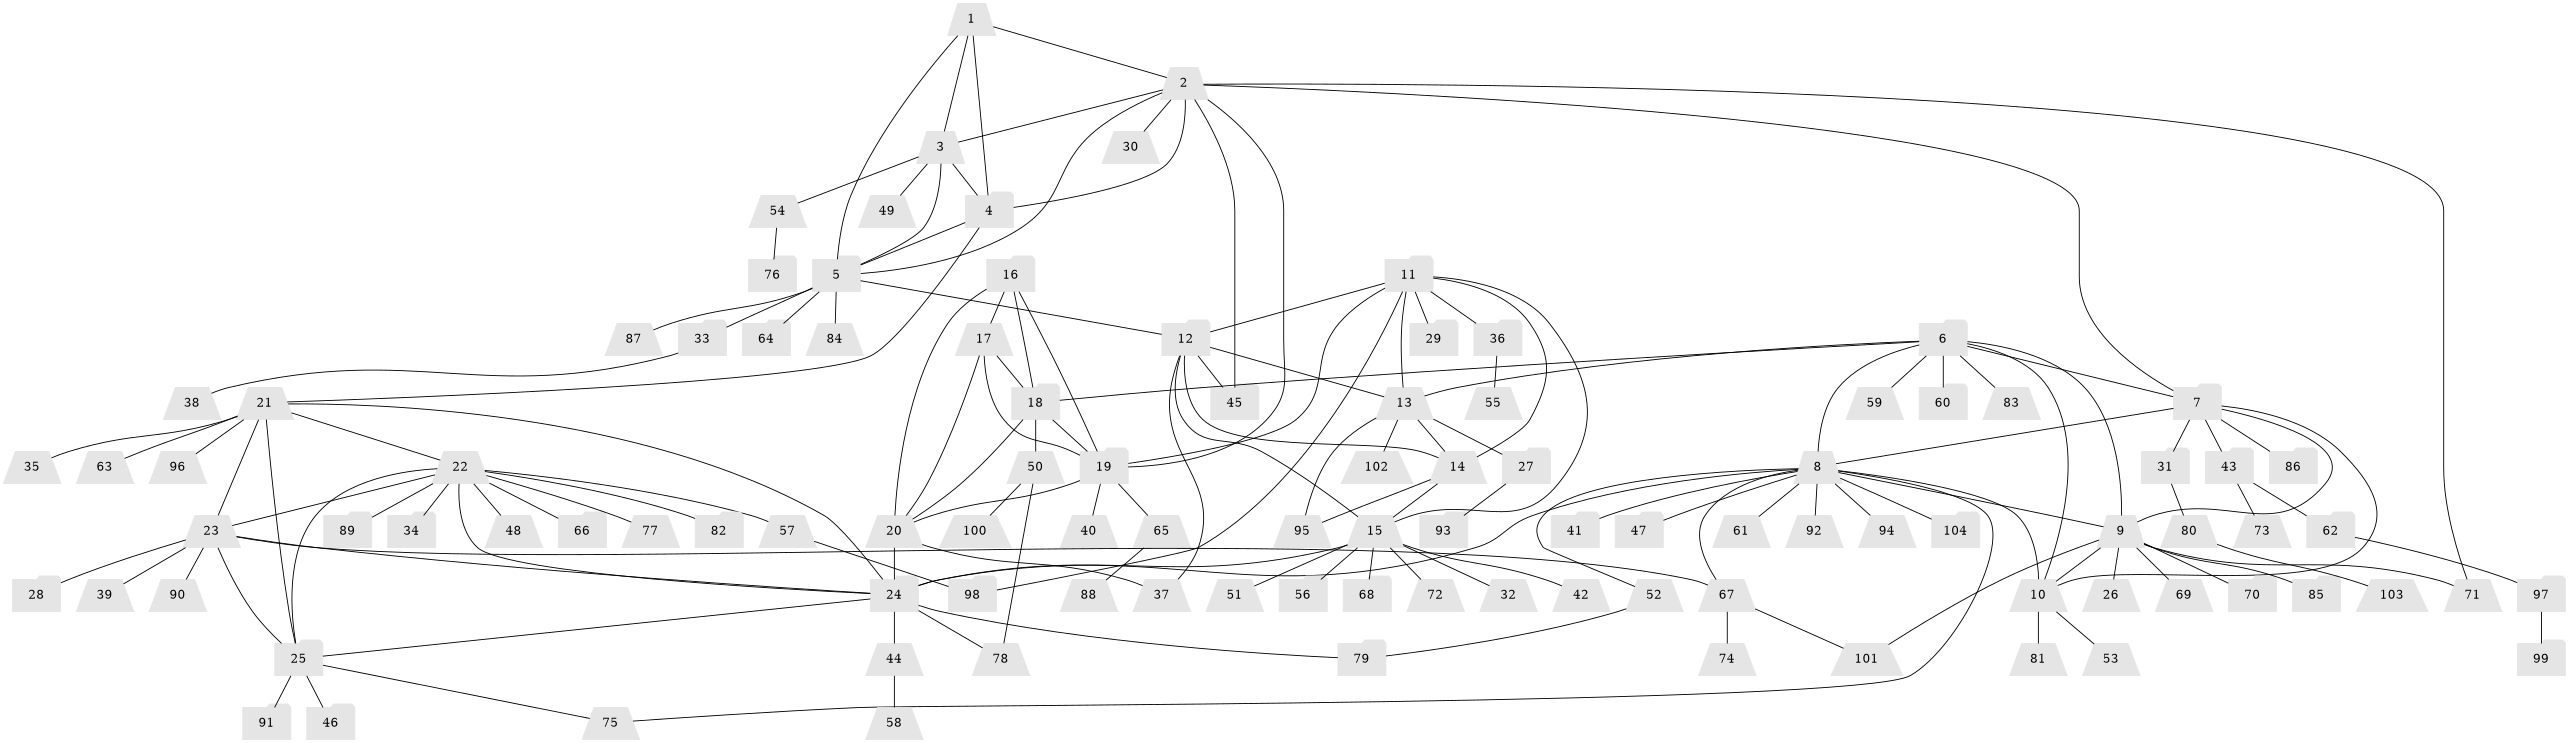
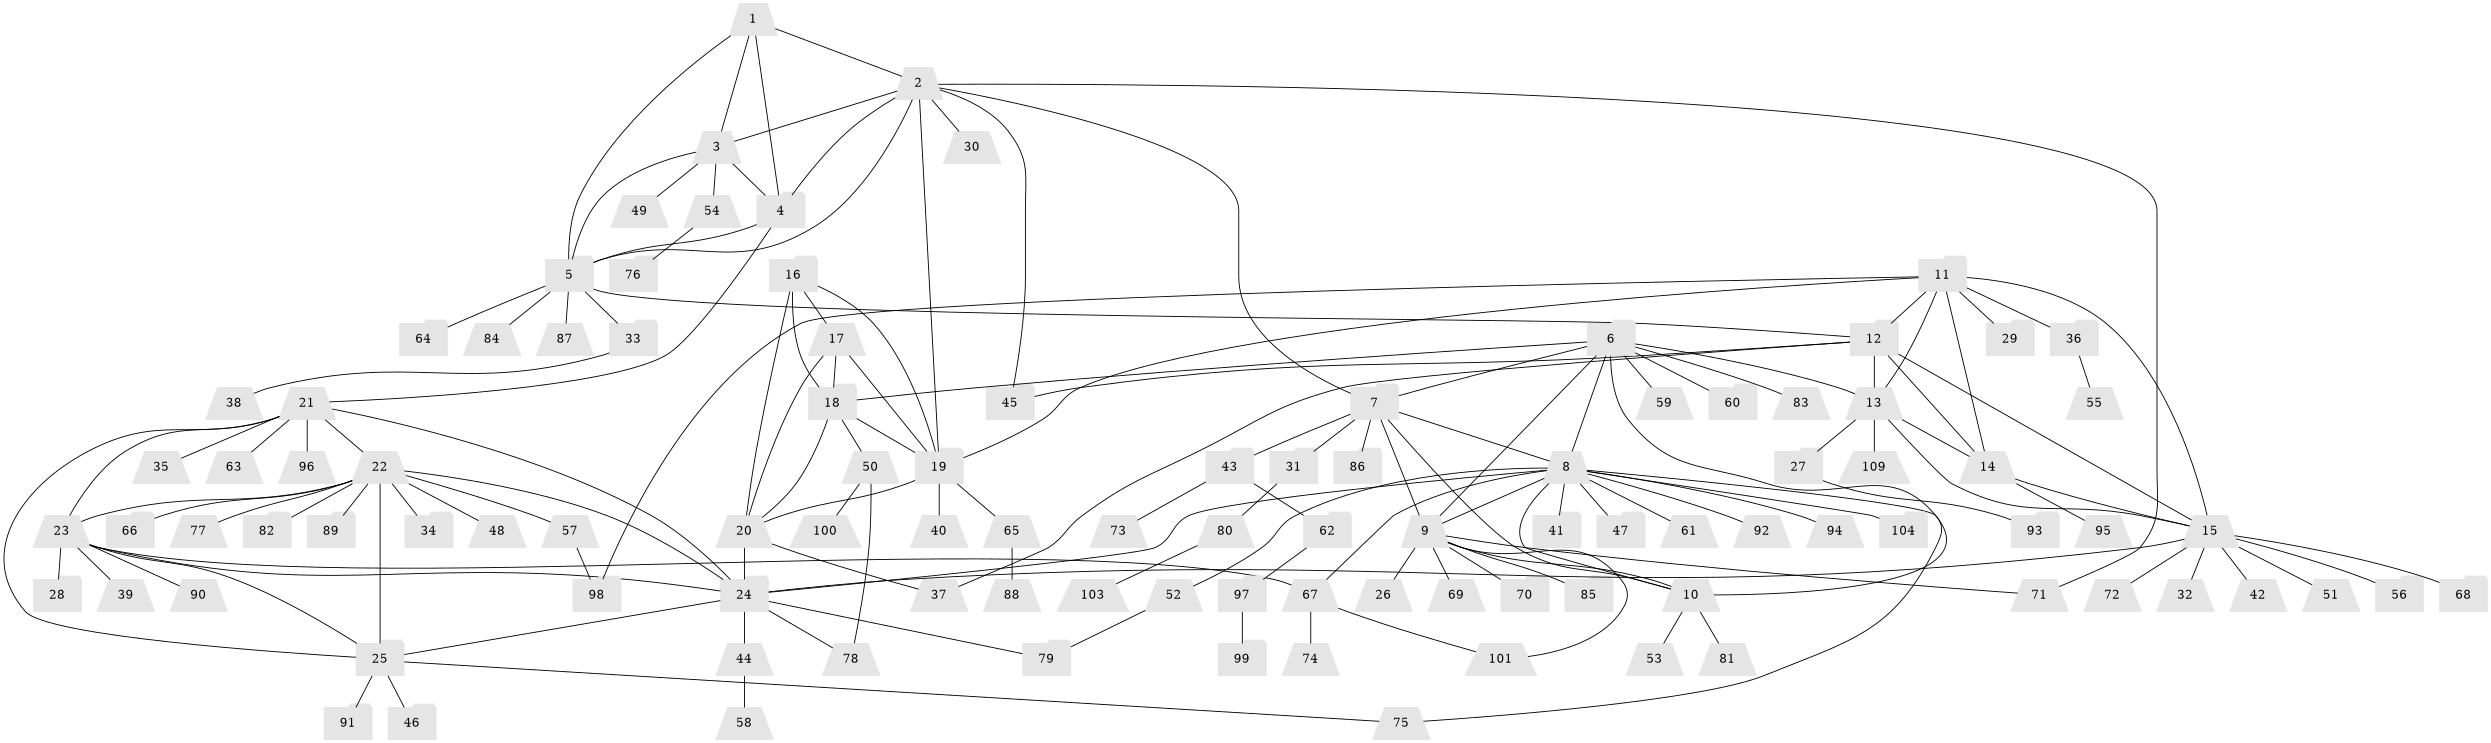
(1329, 458) -> (2024, 507)
(1377, 468) -> (1874, 468)
